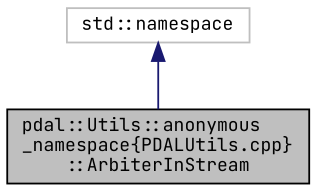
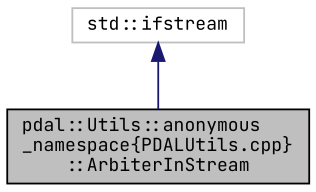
(158, 25) -> (158, 25)
